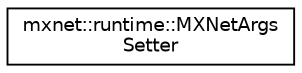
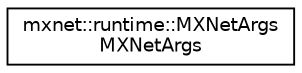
(151, 37) -> (151, 37)
